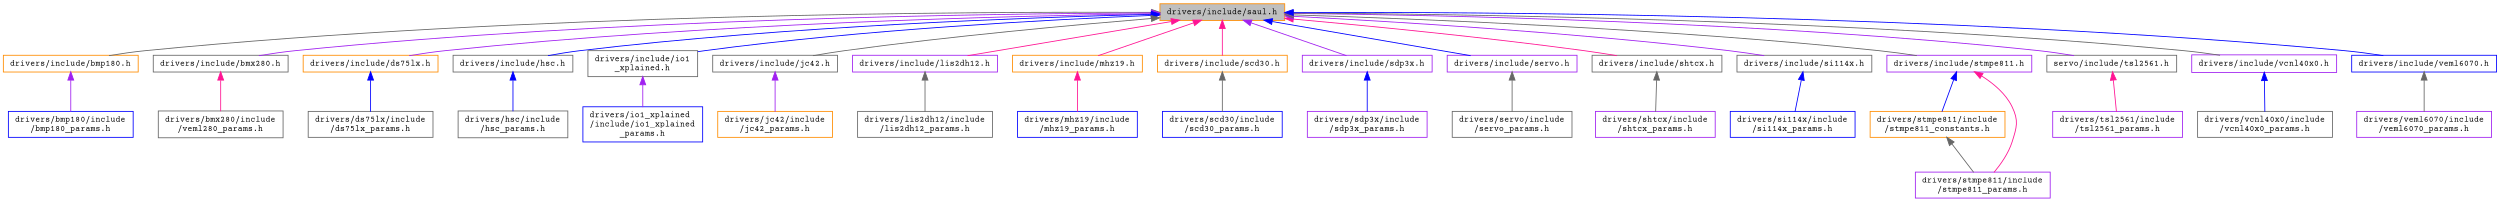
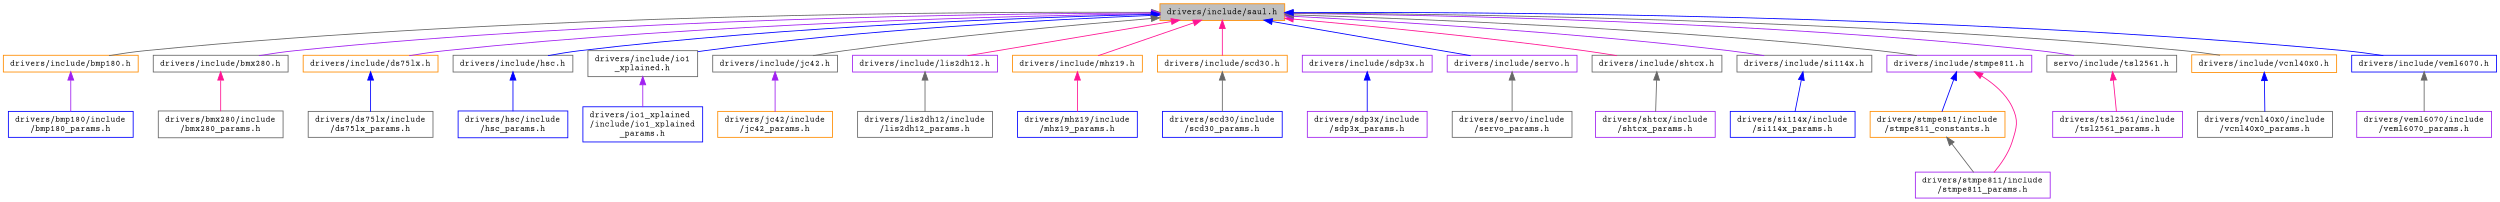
(1299, 39) -> none
(2264, 64) -> (2264, 64)
(221, 124) -> (221, 124)
(513, 124) -> (513, 124)
